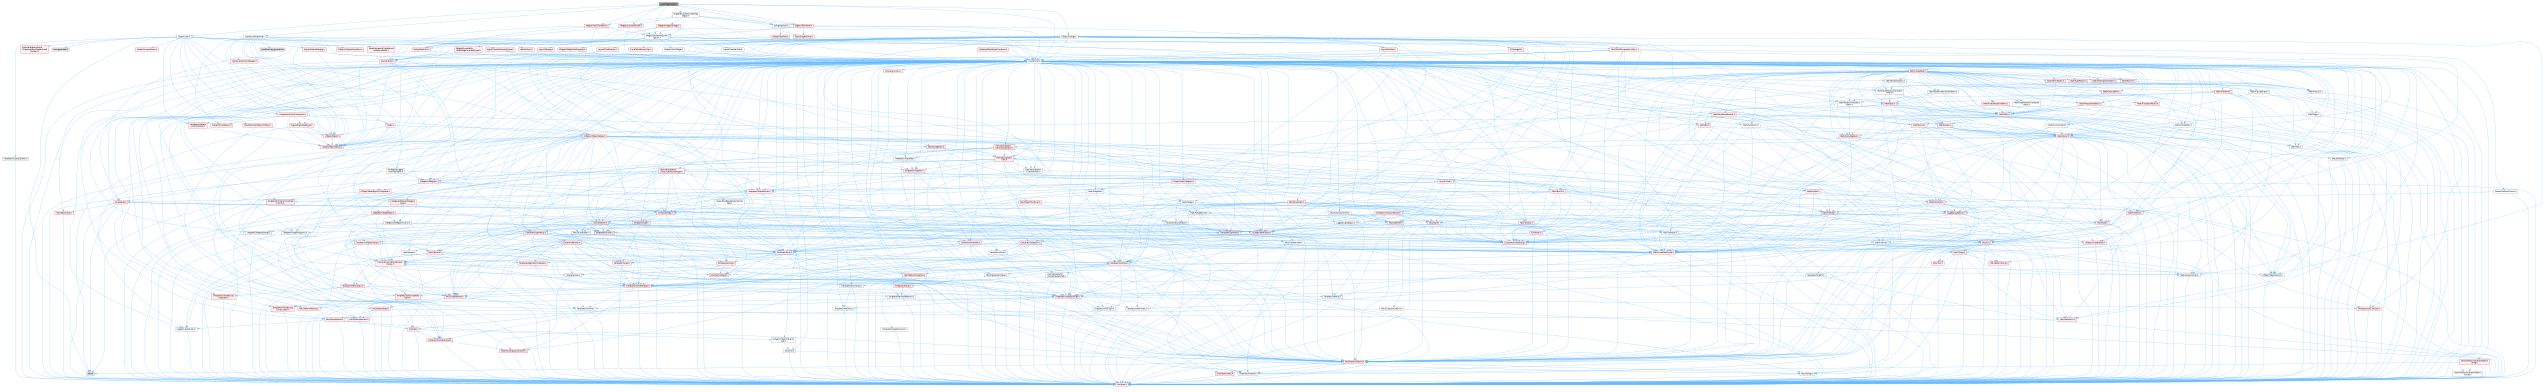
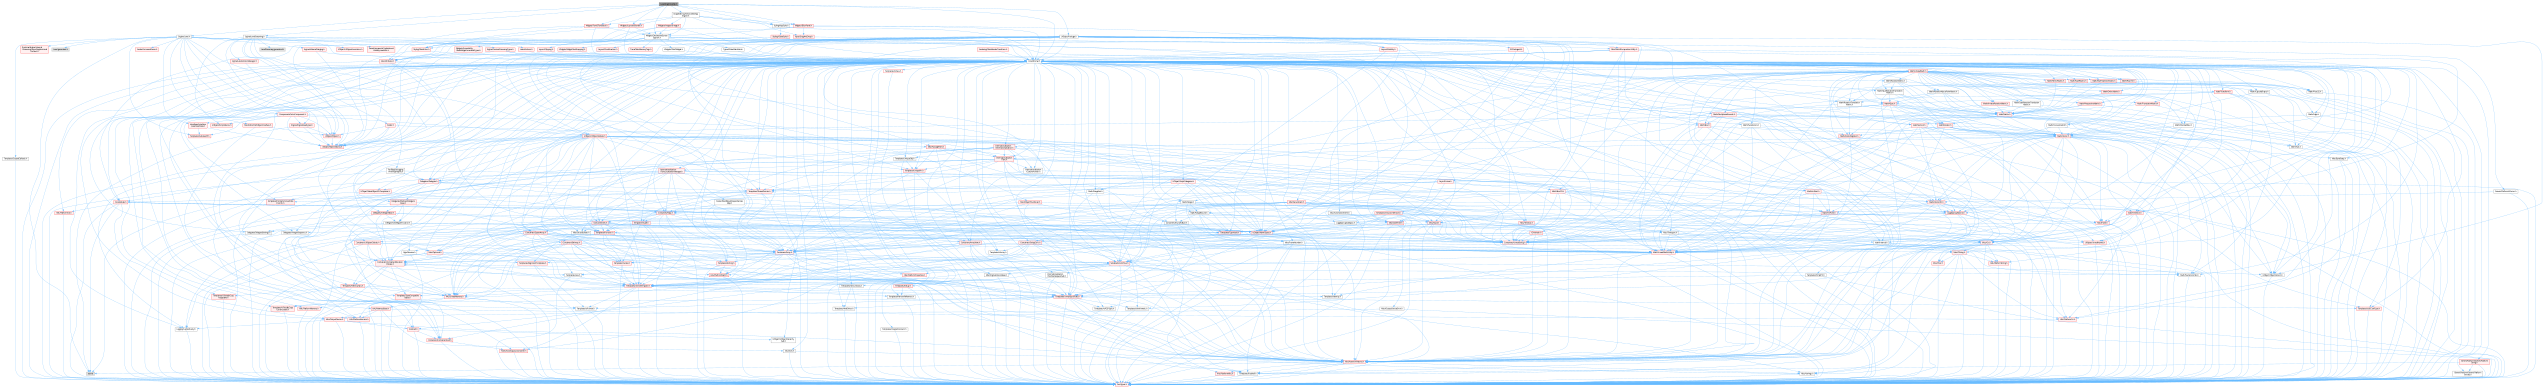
none -> (200, 136)
(786, 345) -> (576, 348)
